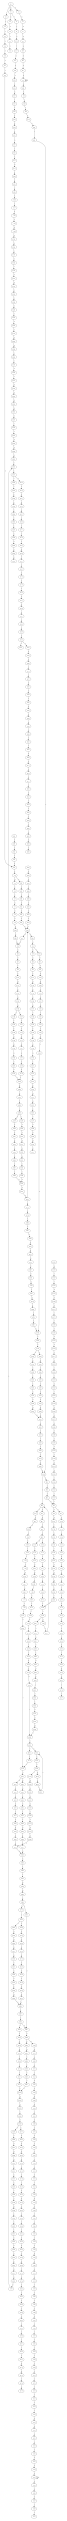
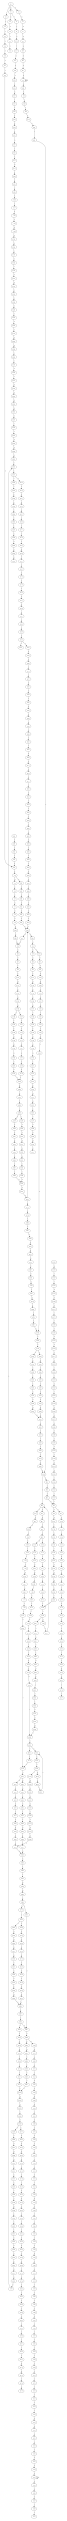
none -> (28, 860)
